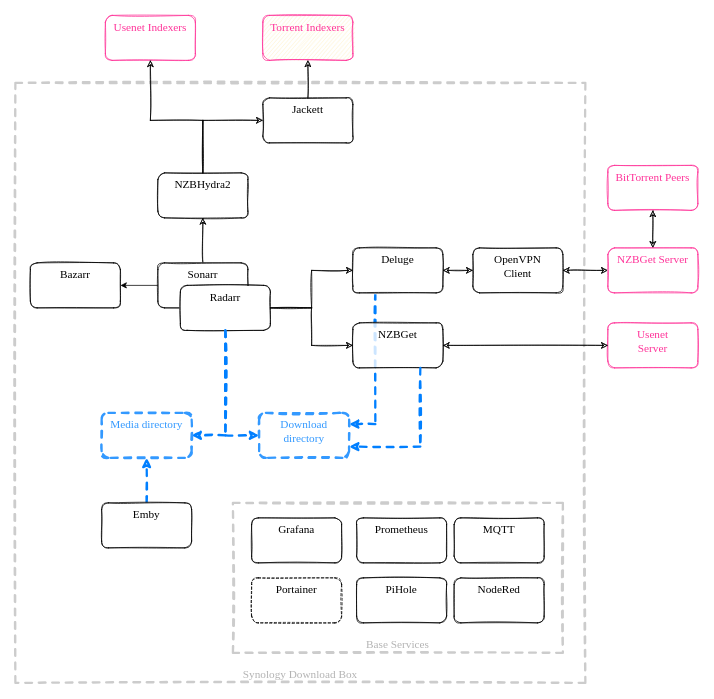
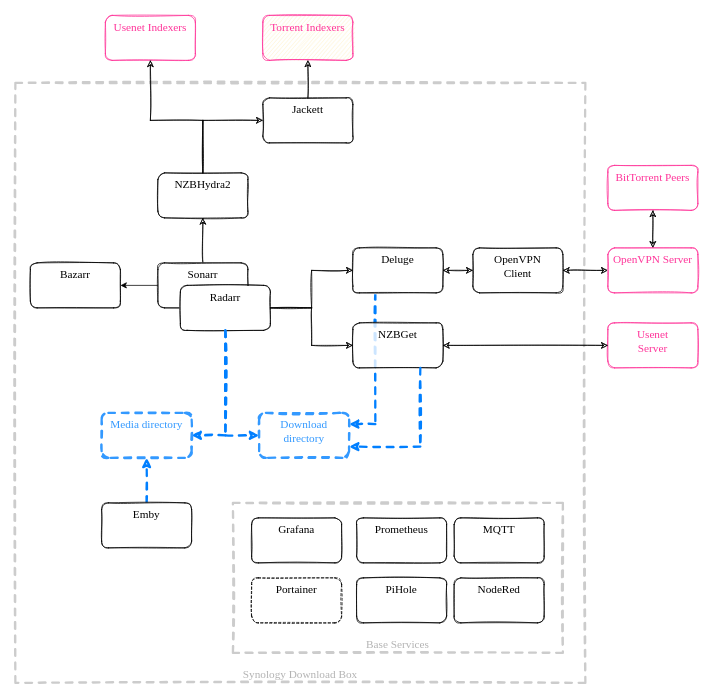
(653, 260) -> (653, 260)
